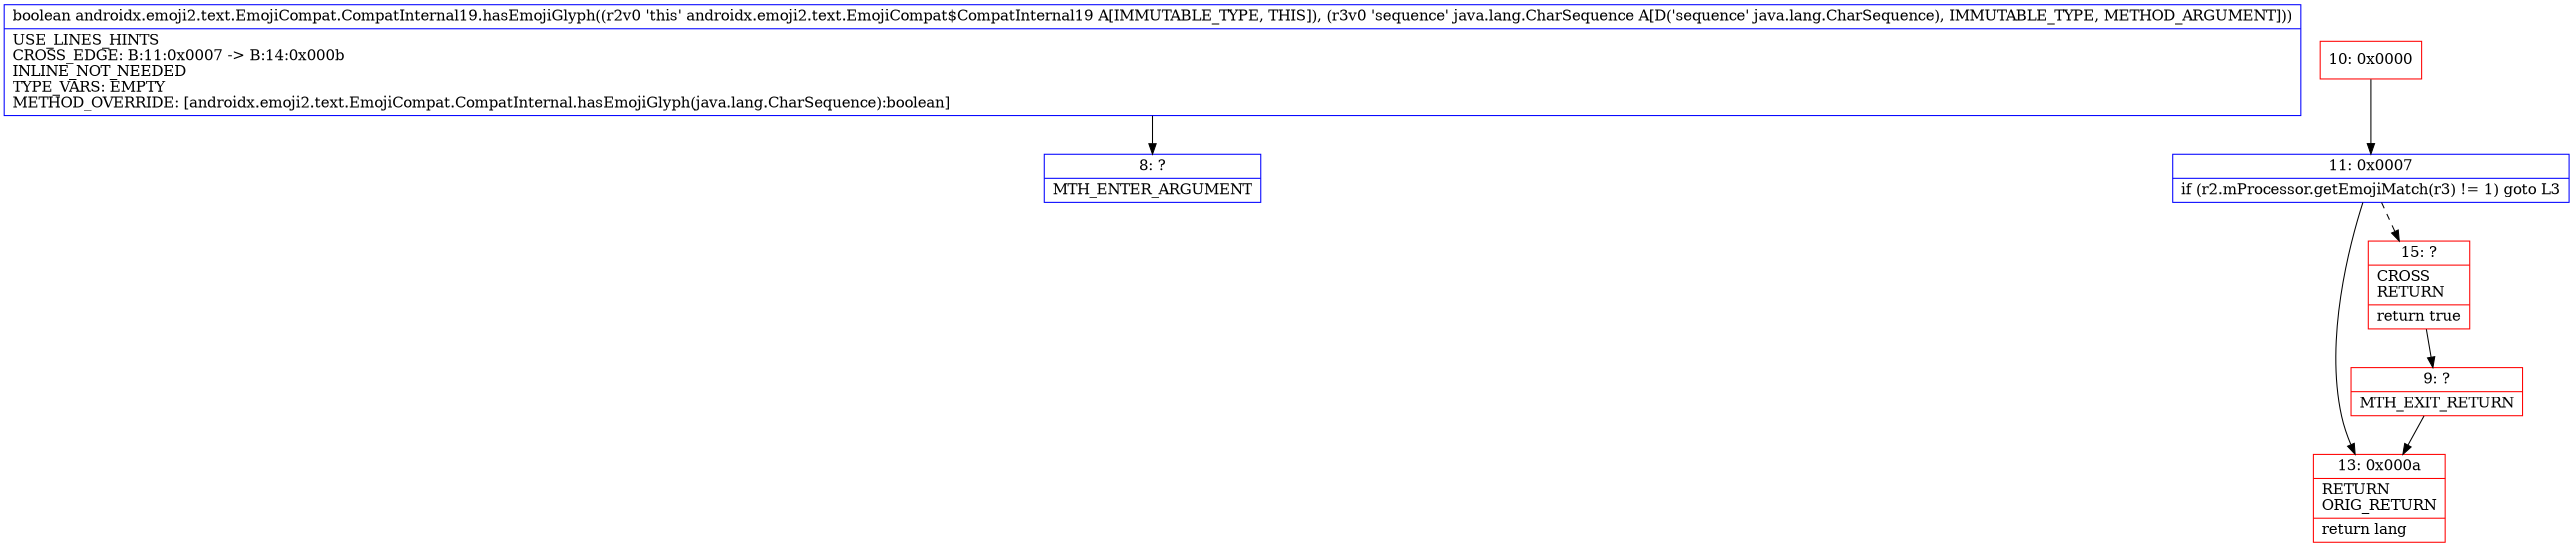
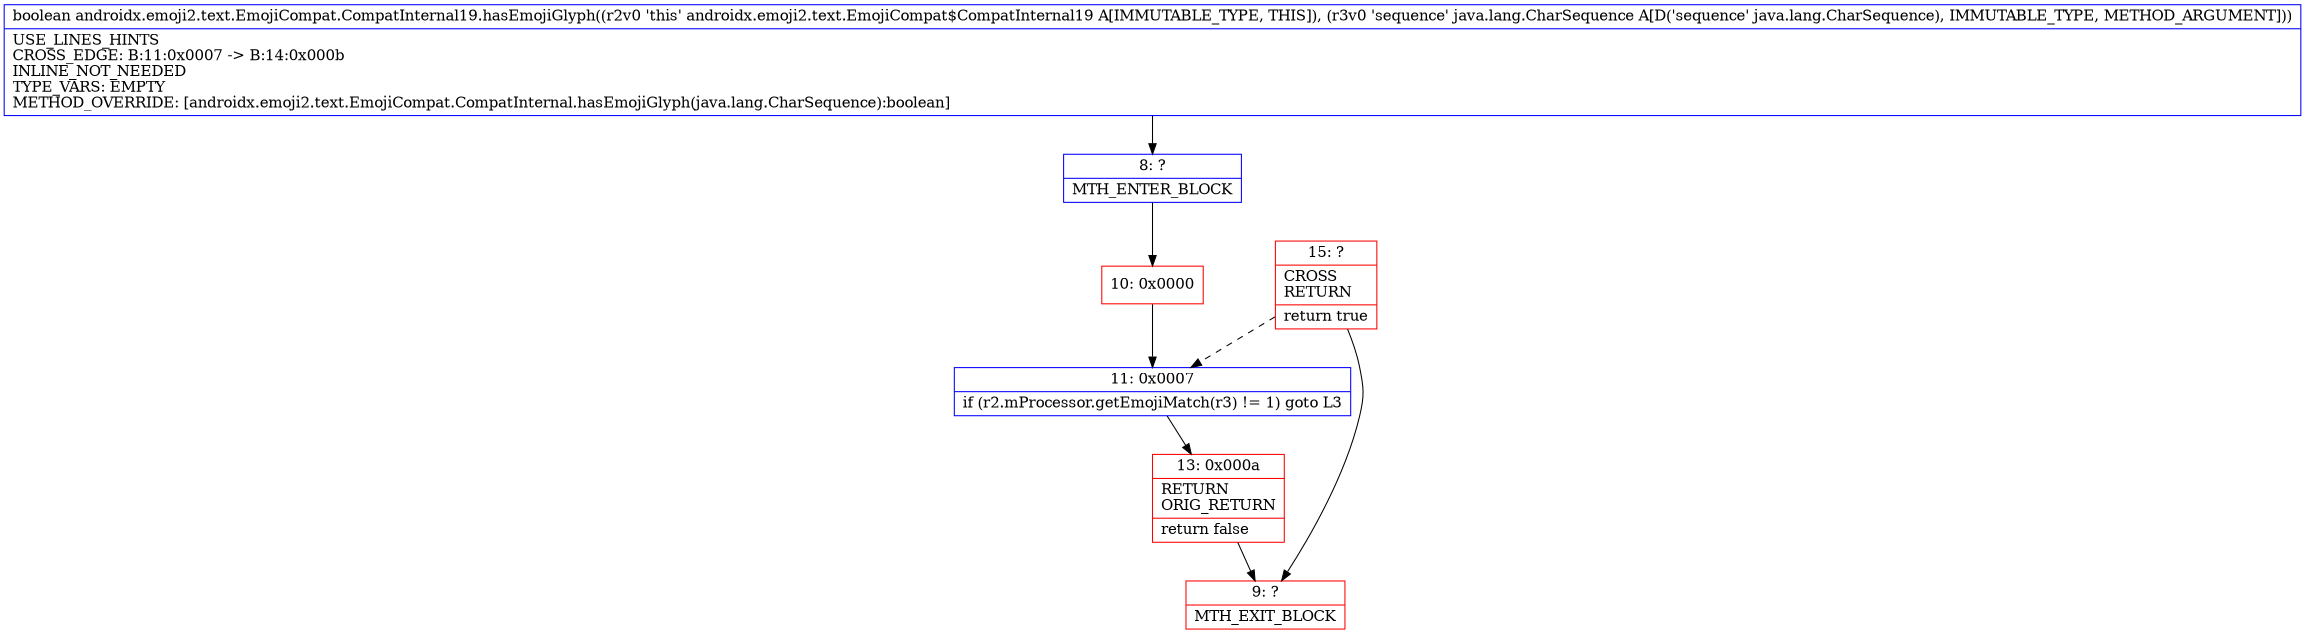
(1153, 190) -> (1153, 190)
(2388, 217) -> (1237, 339)
none -> (1153, 229)
(2437, 403) -> (1265, 617)
(2416, 430) -> (1244, 557)
(2365, 530) -> (1205, 530)
